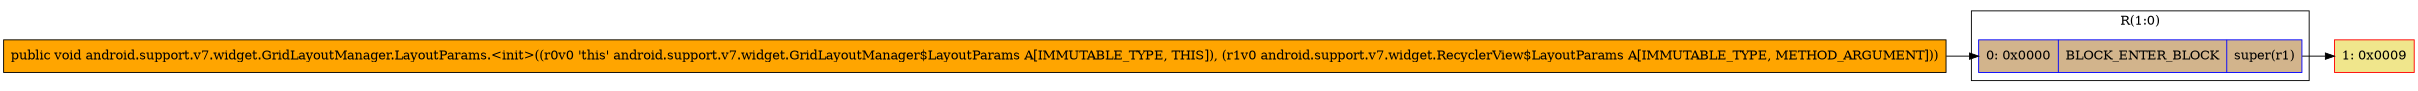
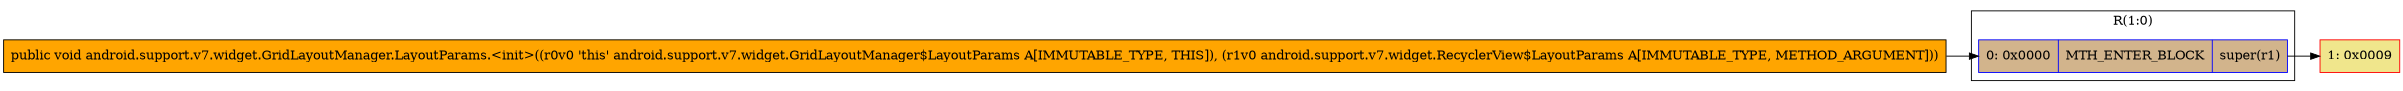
(2143, 56) -> (2135, 56)
